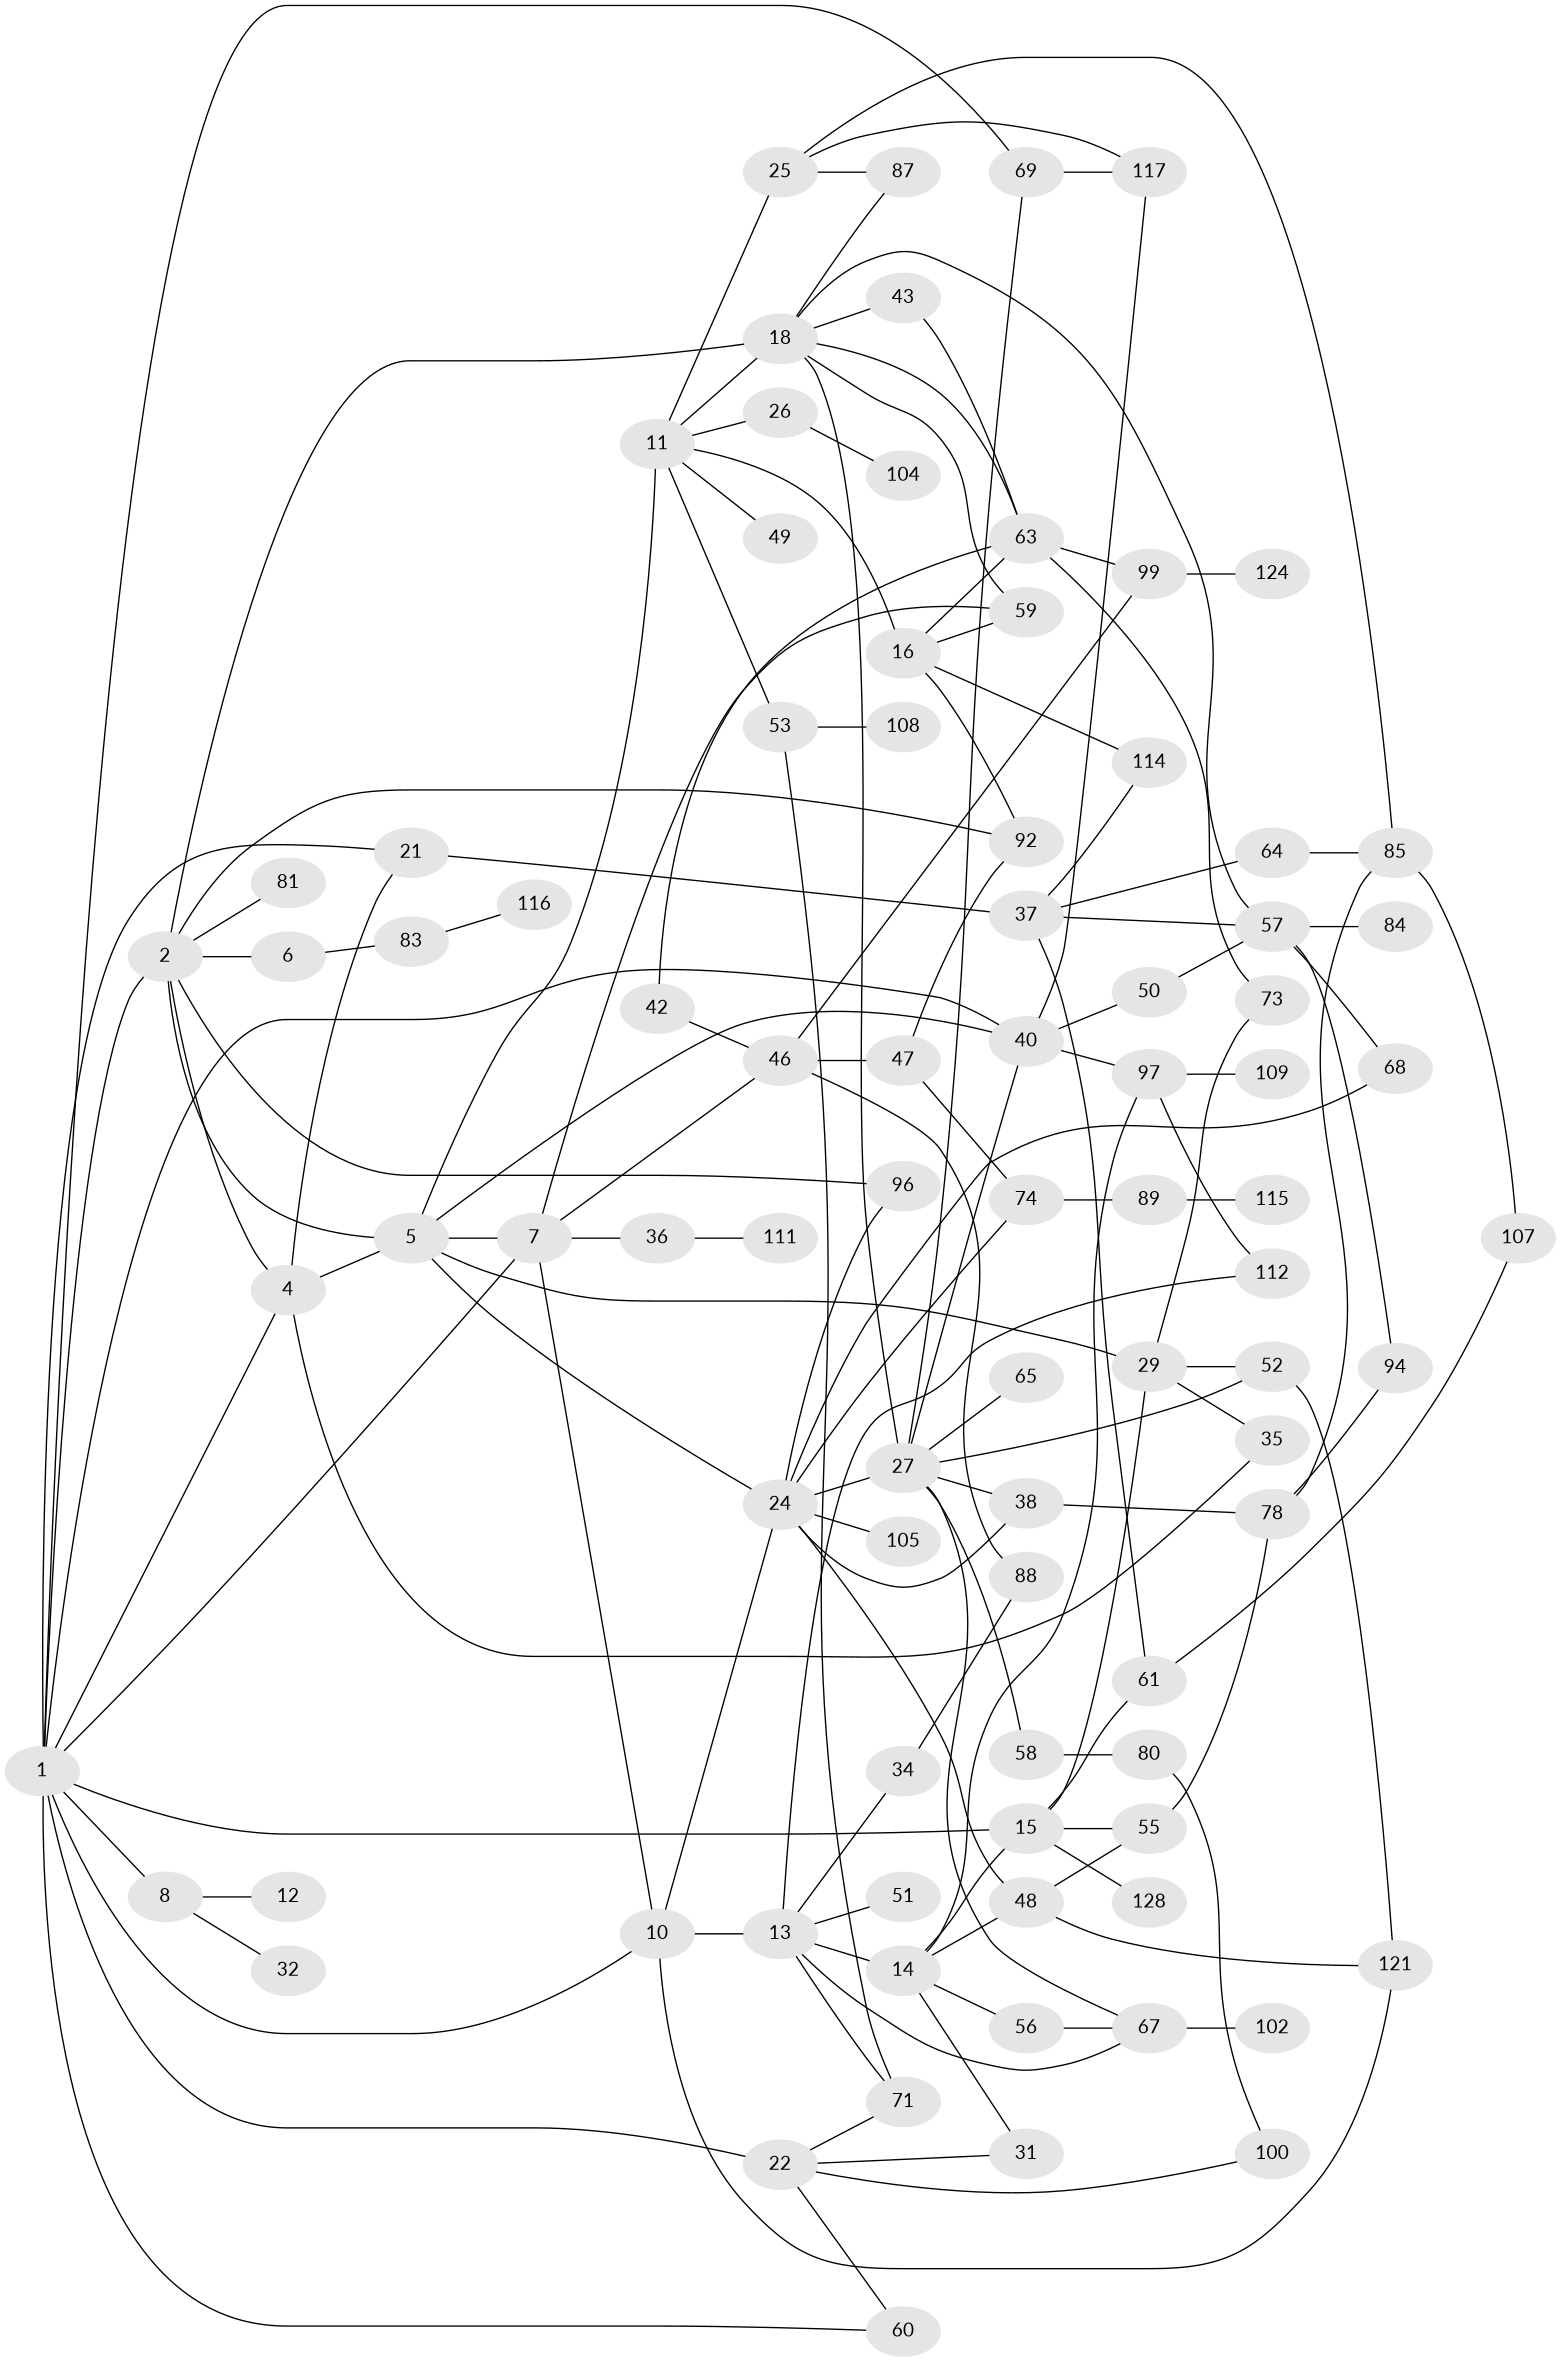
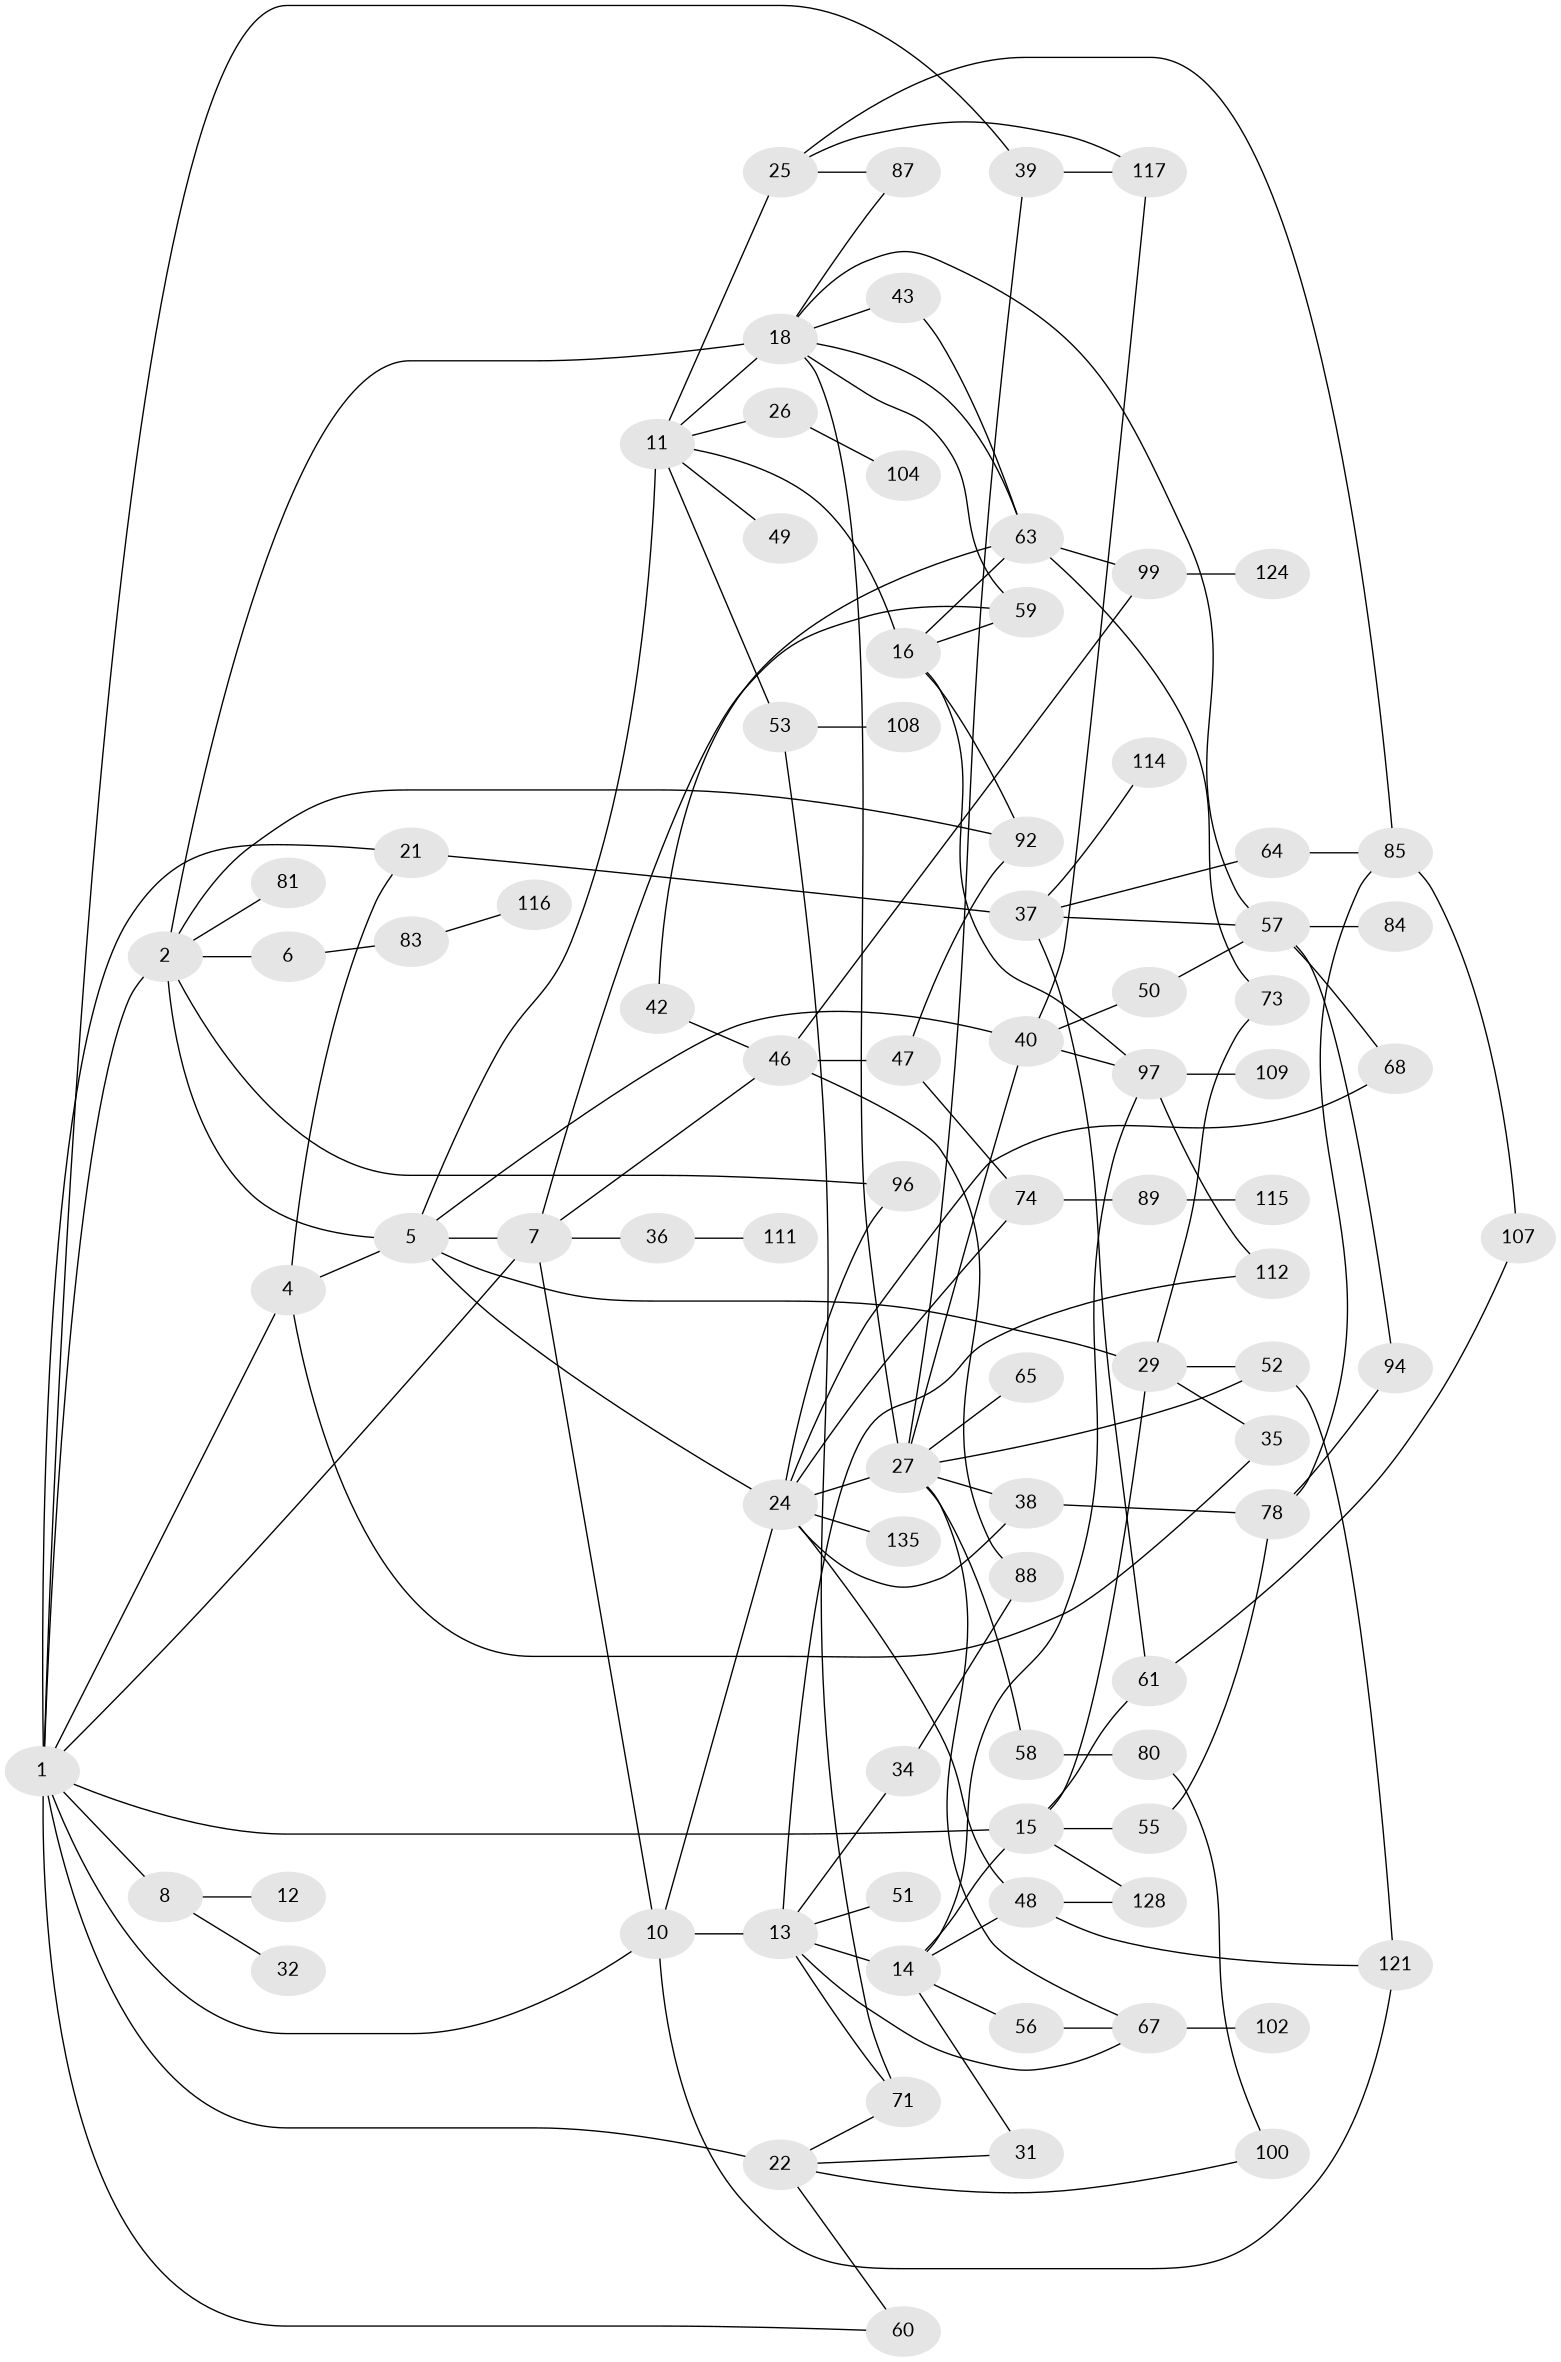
(1026, 172) -> (1026, 172)
(1026, 708) -> (978, 929)
(257, 1034) -> none
(217, 1167) -> none
(903, 1542) -> (903, 1542)
(1080, 1871) -> (1088, 1902)
